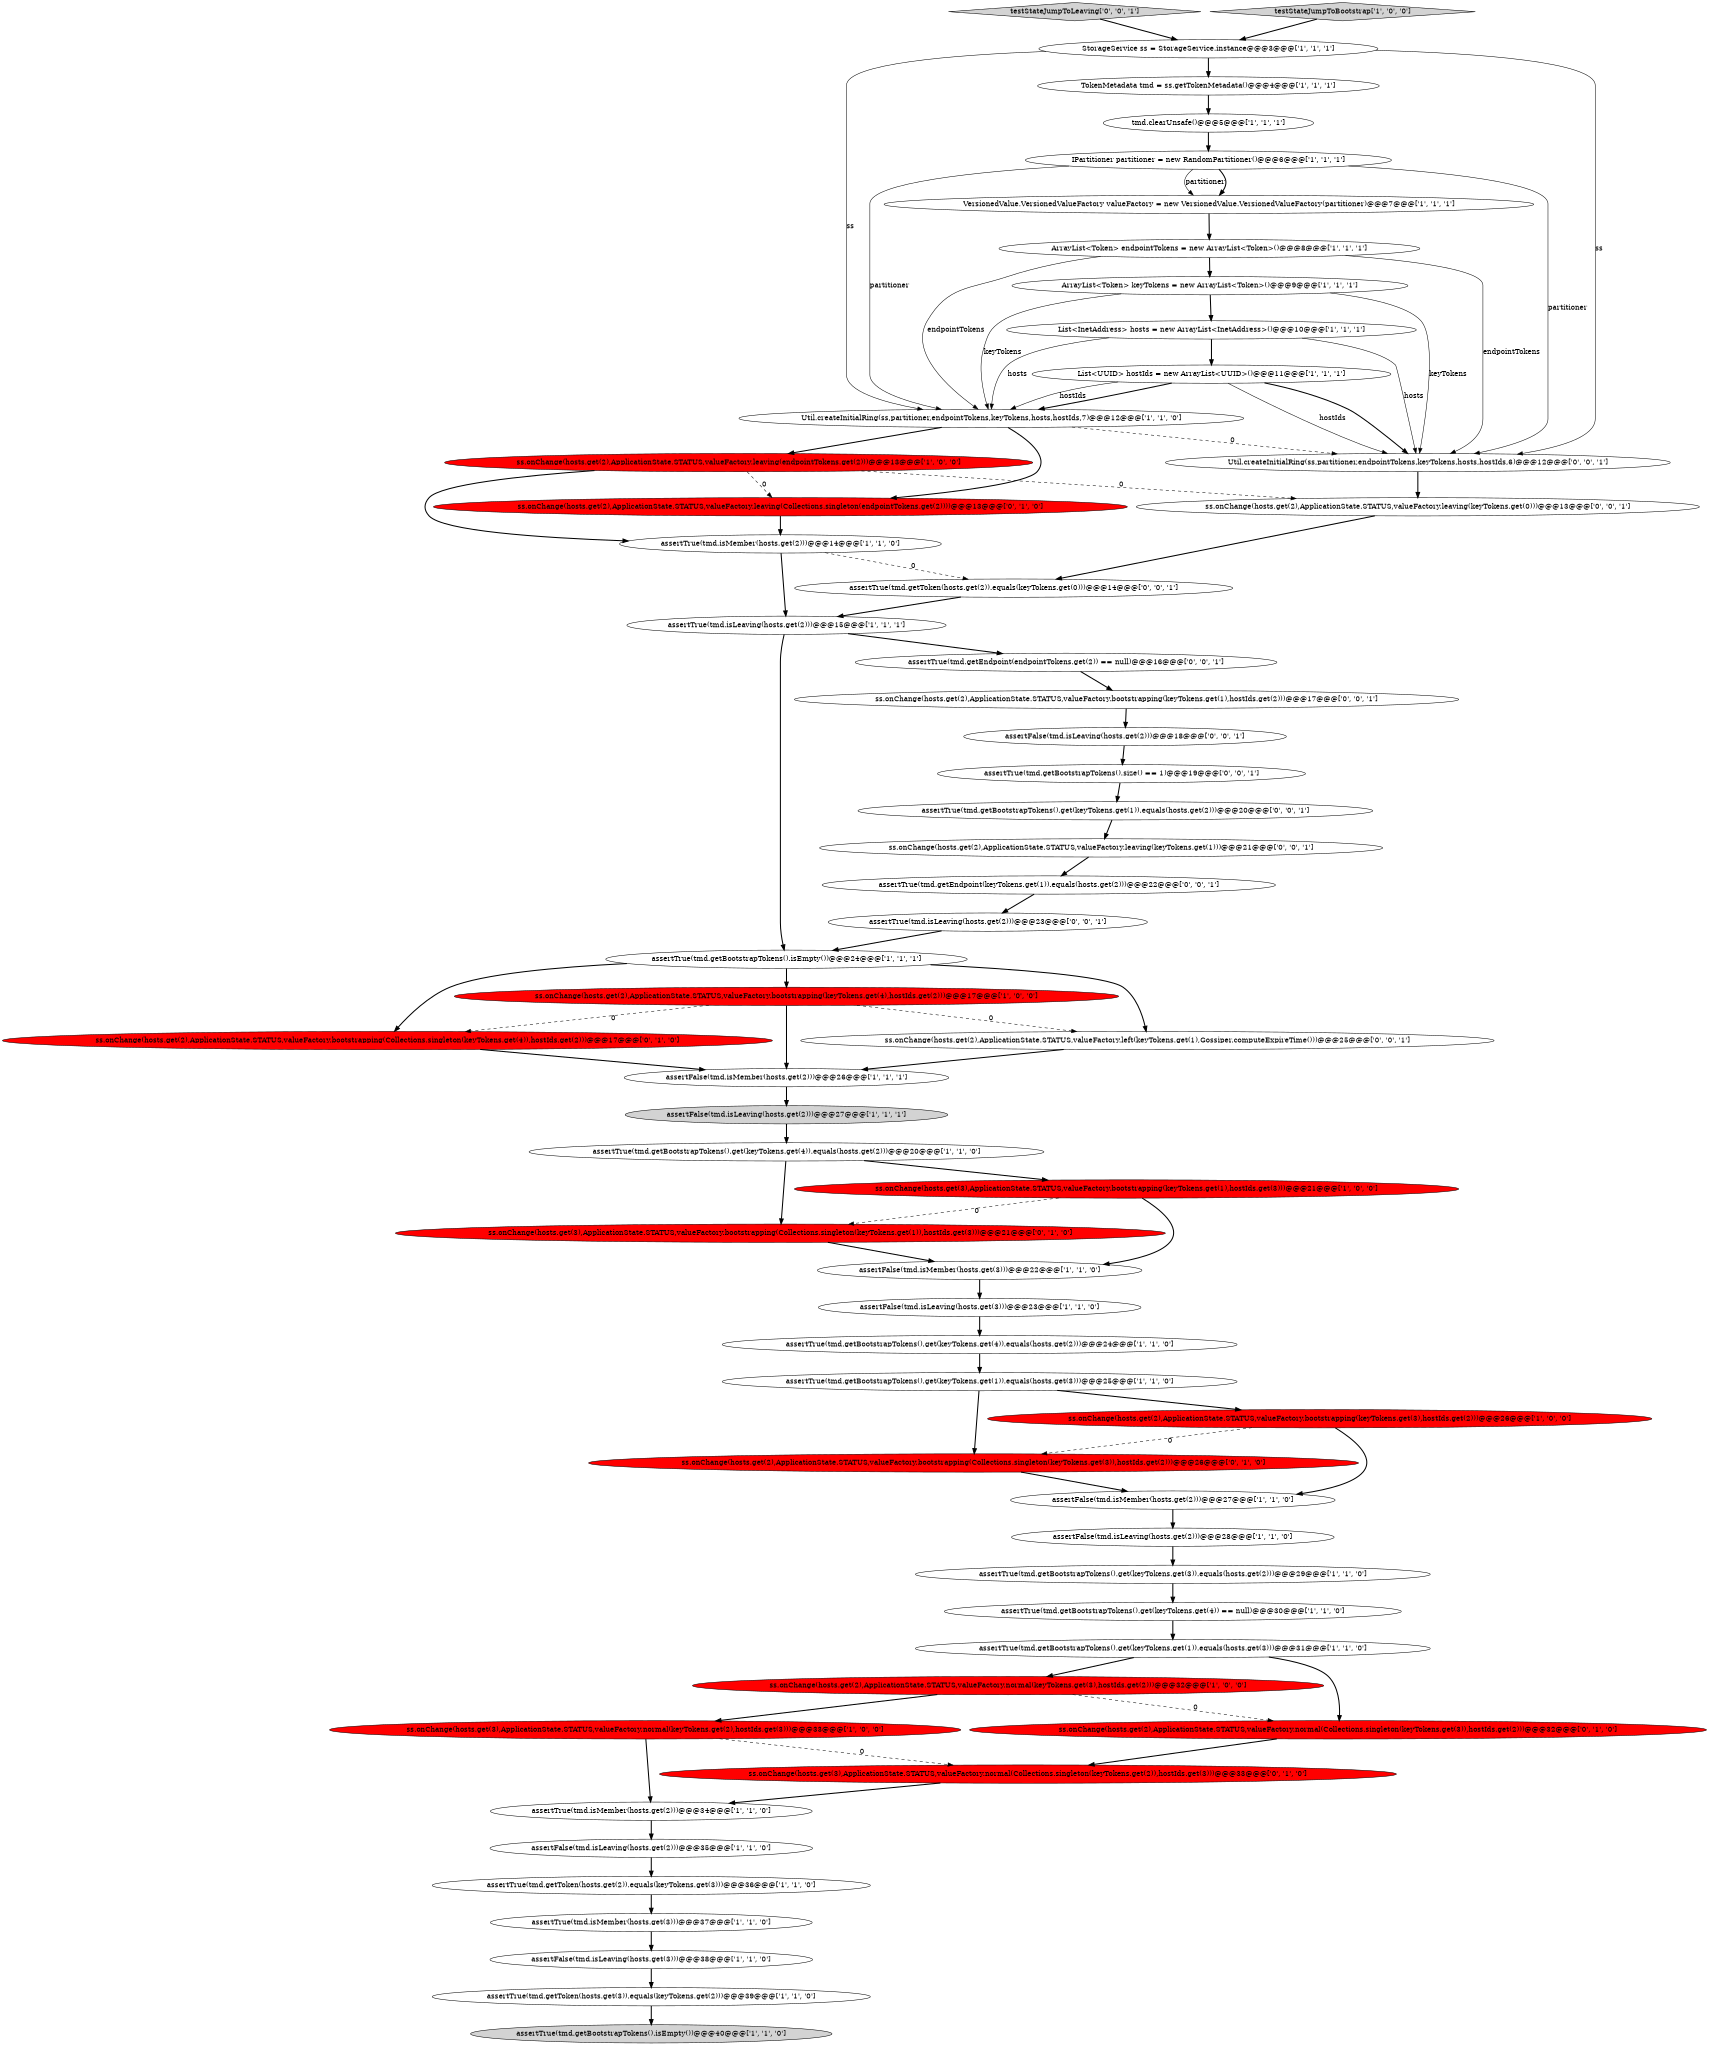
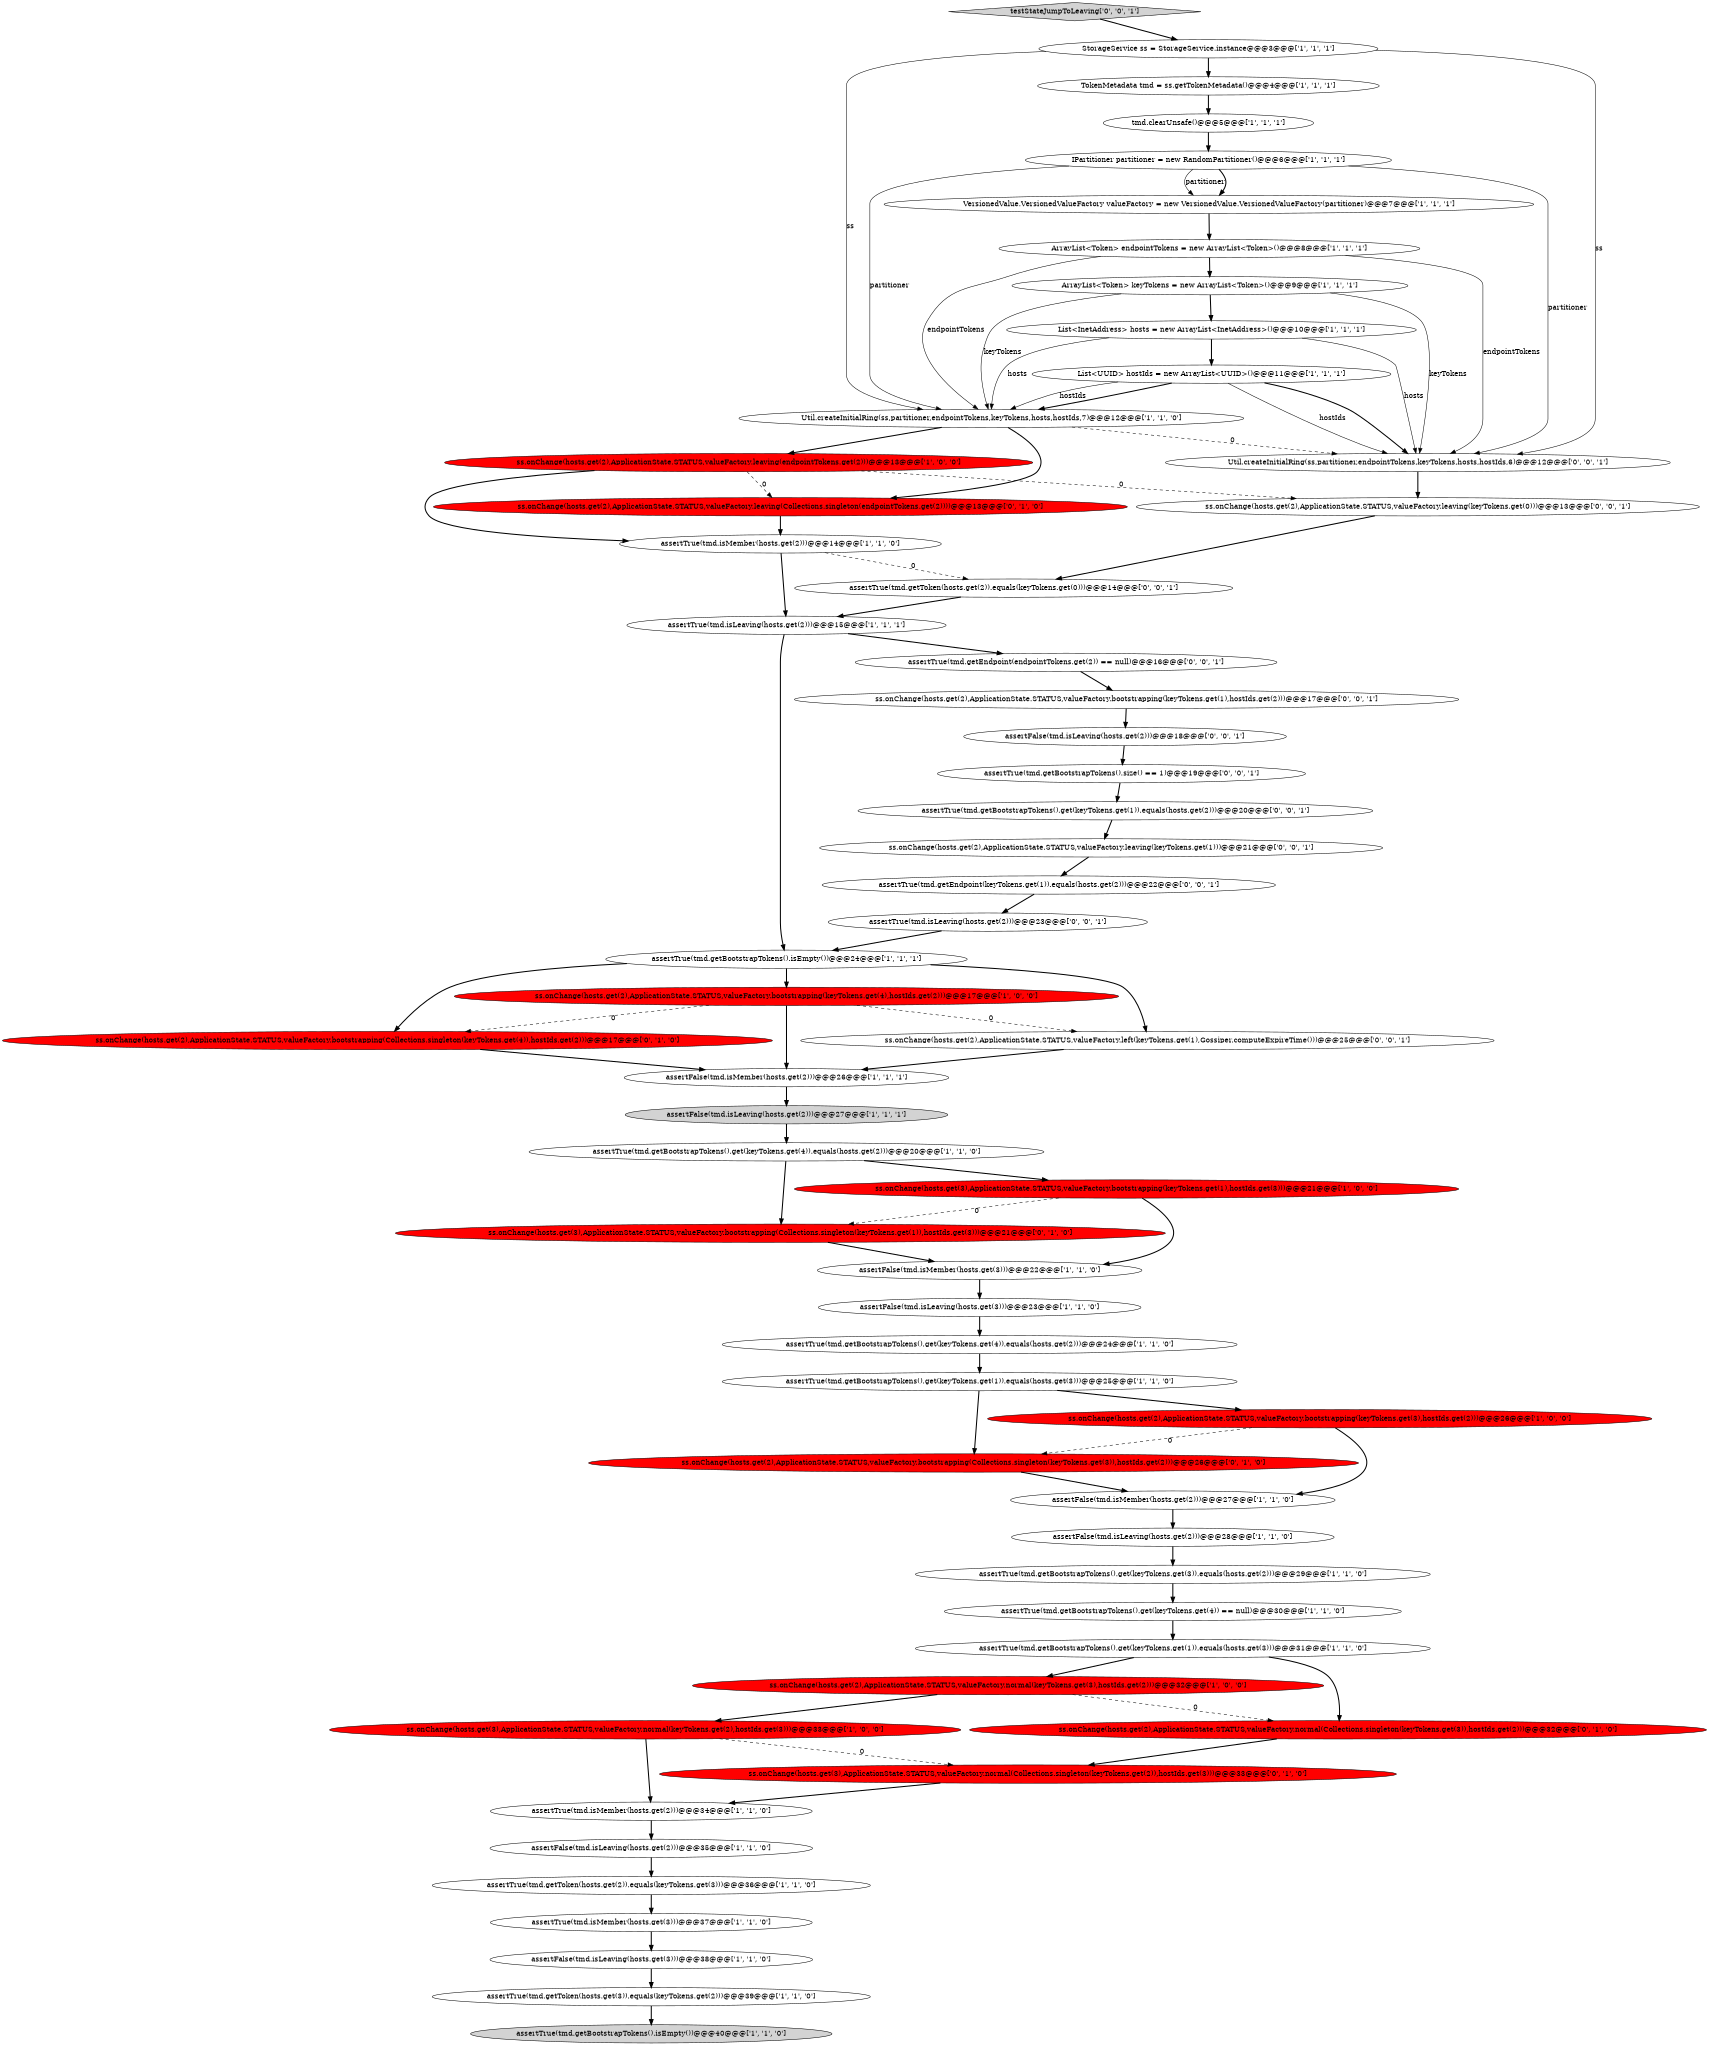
(1343, 12) -> none
